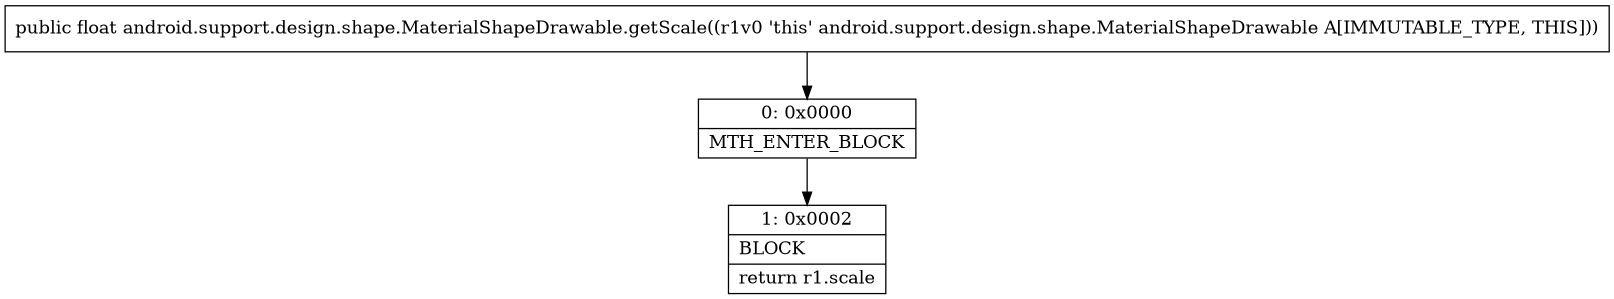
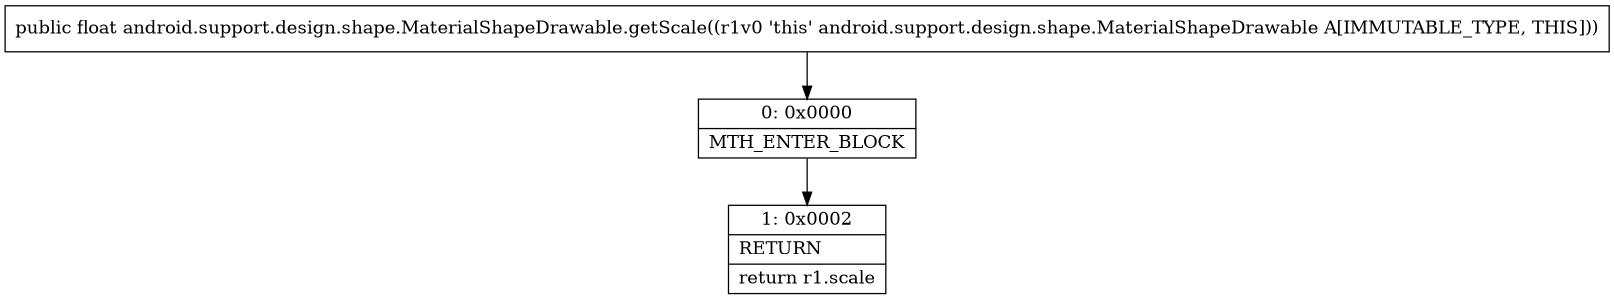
(772, 249) -> (780, 249)
